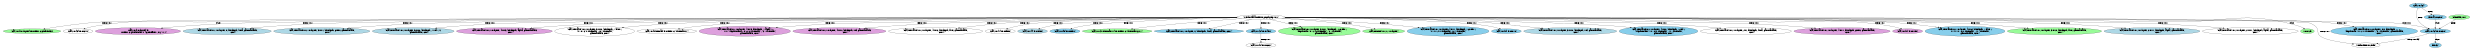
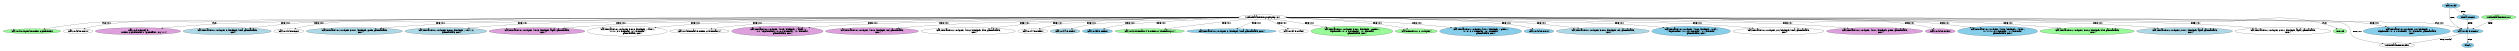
(2459, 17) -> (2499, 17)
(107, 23) -> (107, 23)
(2438, 23) -> (2471, 23)
(1261, 31) -> (1294, 31)
(1261, 38) -> (555, 20)
(2366, 45) -> (2397, 45)
